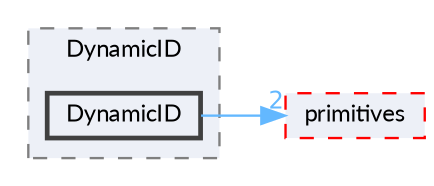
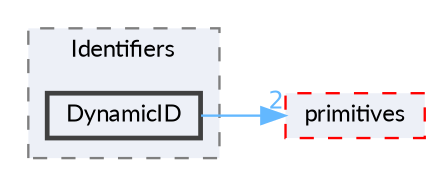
(124, 51) -> (124, 51)
